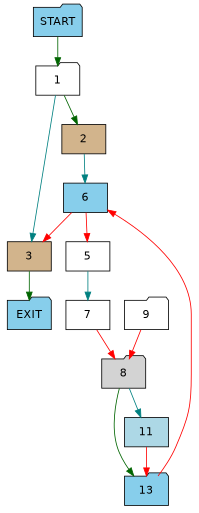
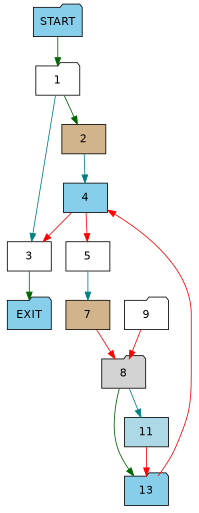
(85, 198) -> (85, 198)
(29, 256) -> (29, 256)
(88, 315) -> (88, 315)
